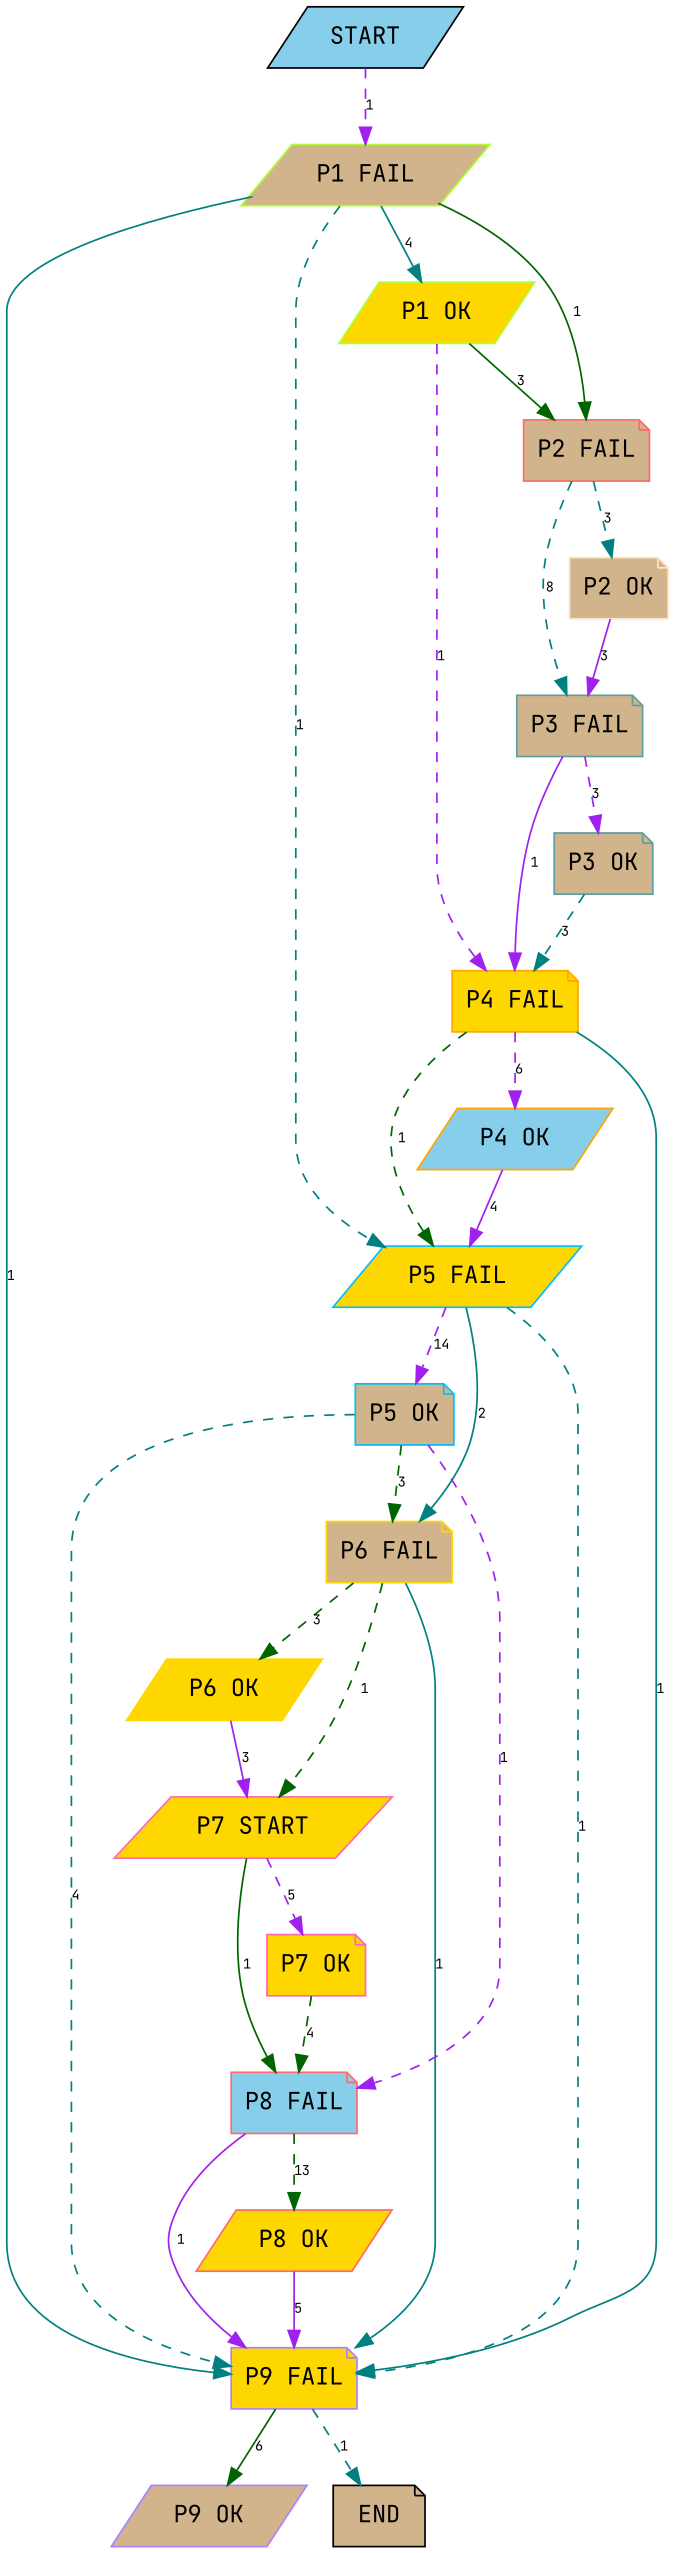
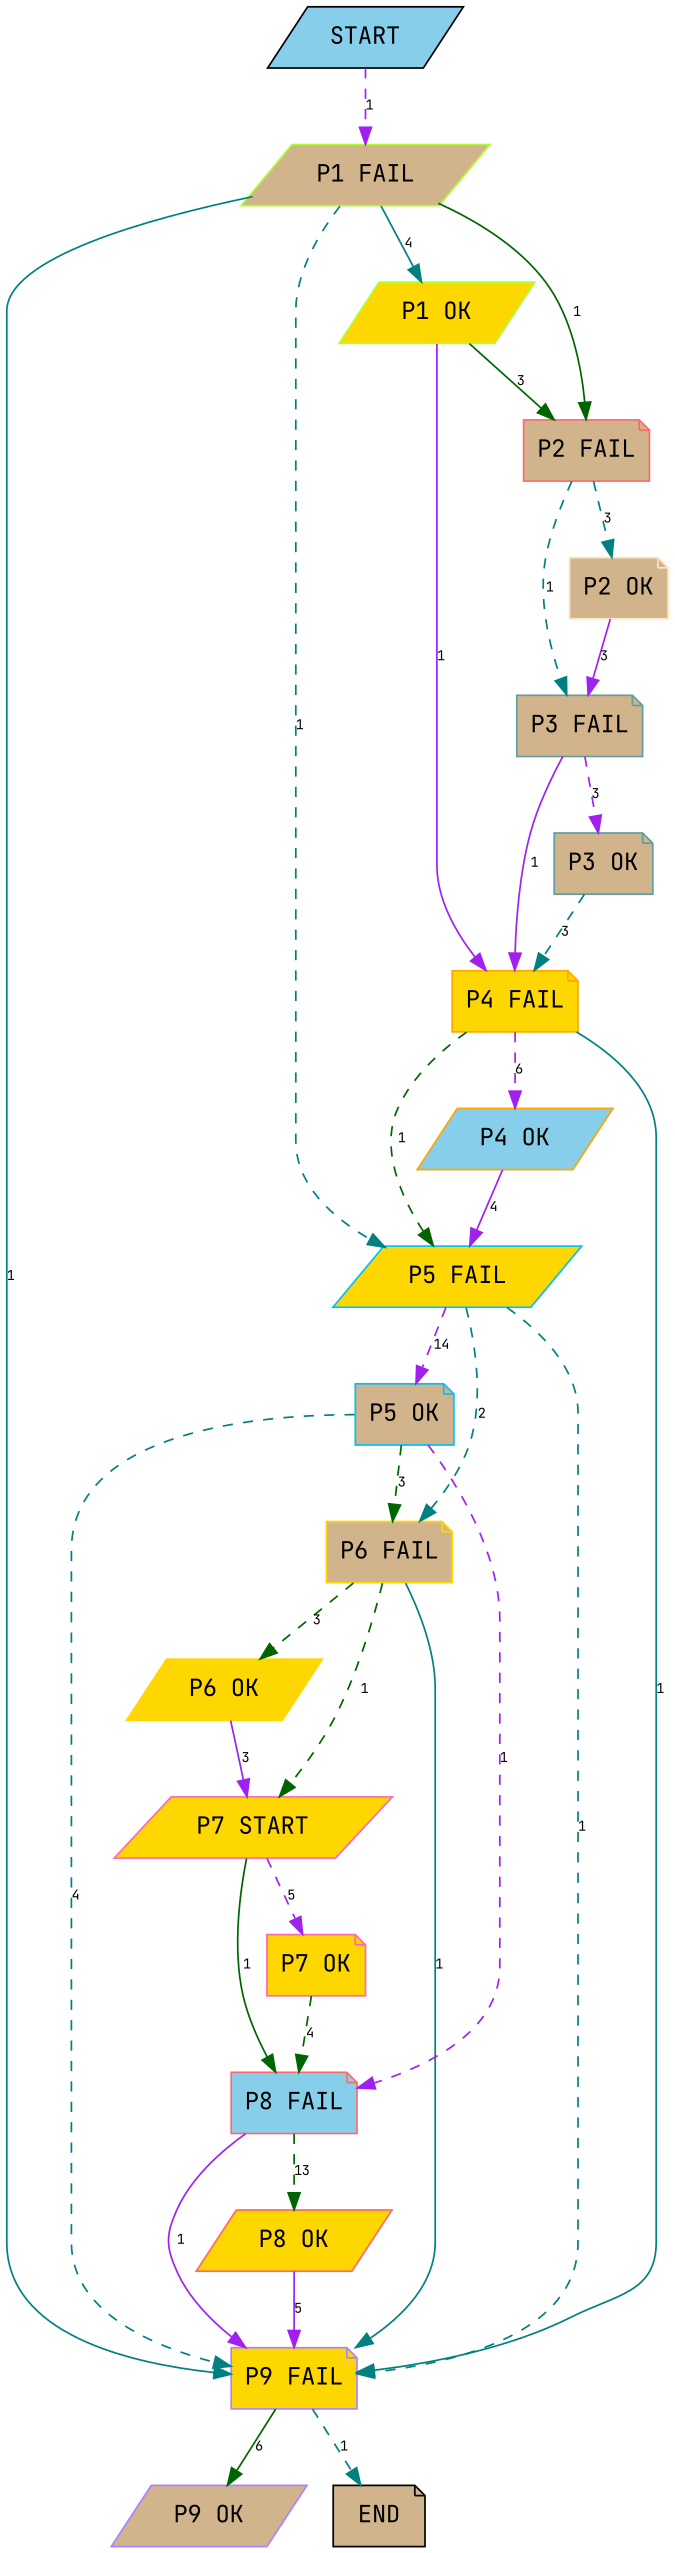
(550, 588) -> (550, 588)
(437, 655) -> (437, 655)
(476, 1413) -> (476, 1413)
